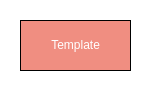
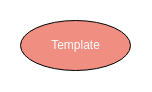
(76, 46) -> (76, 46)
